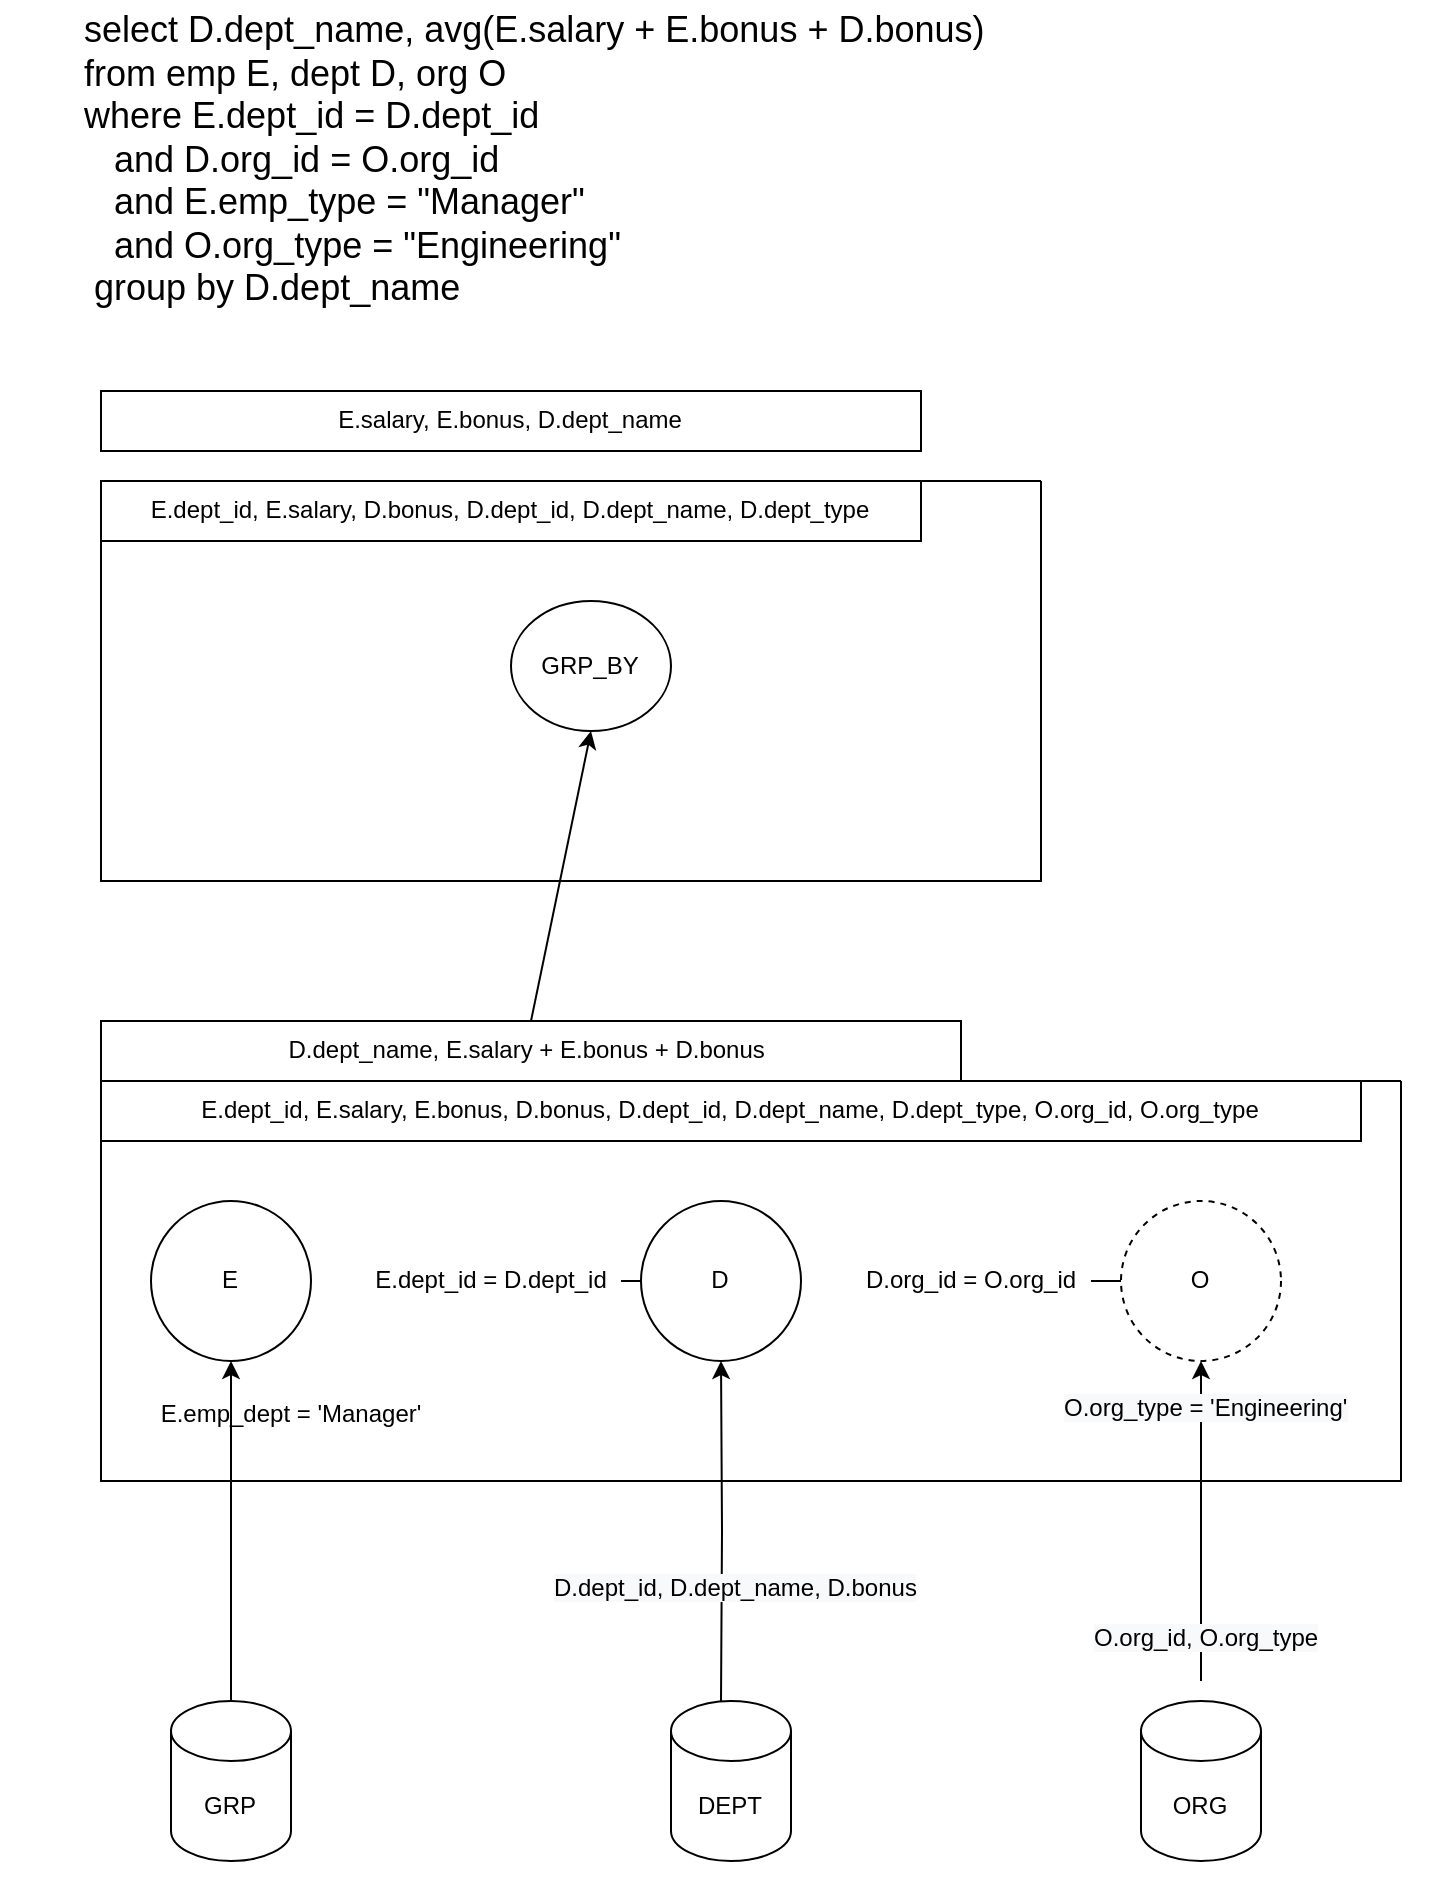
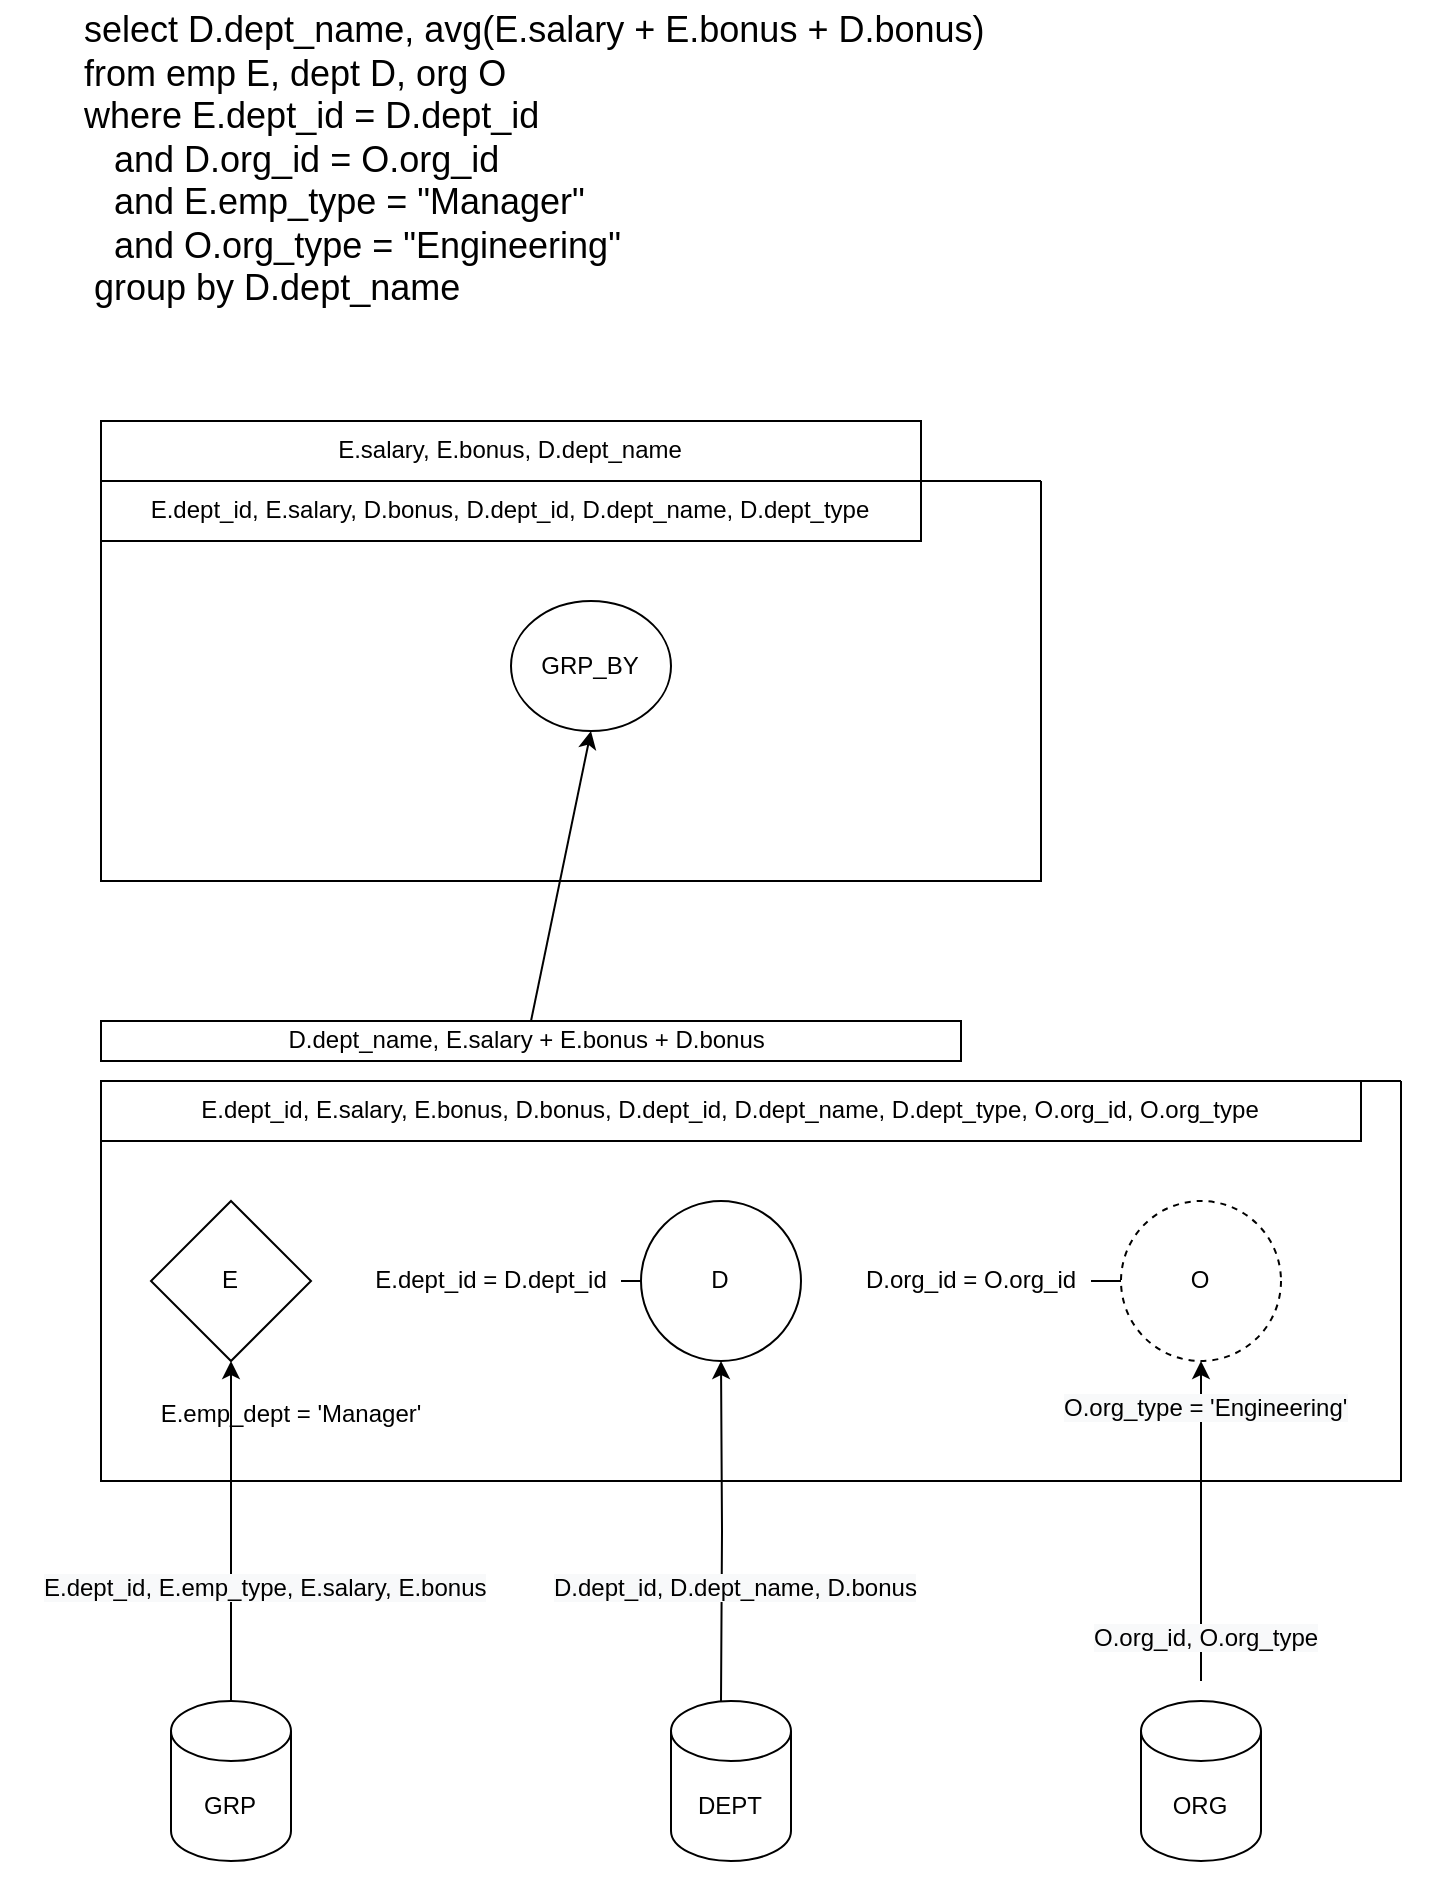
(511, 421) -> (511, 451)
(531, 1051) -> (531, 1041)
(231, 1281) -> (231, 1281)
none -> (291, 1591)
